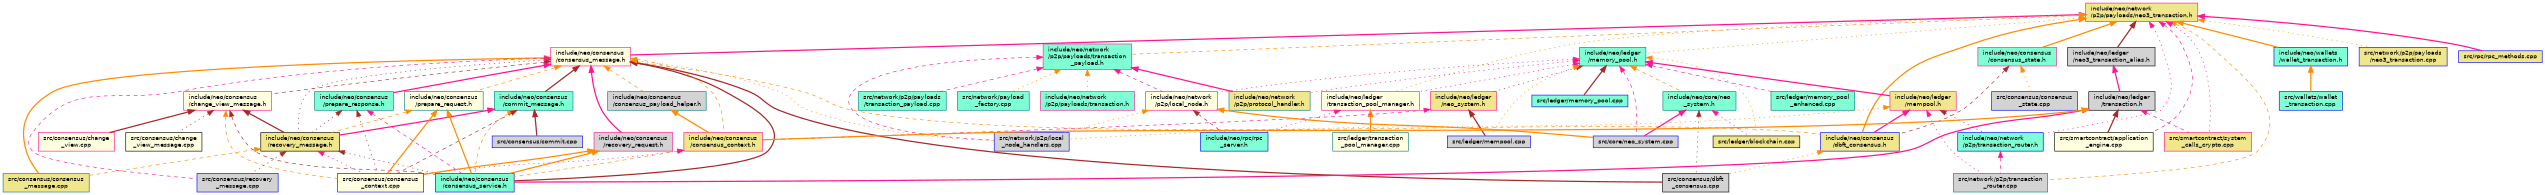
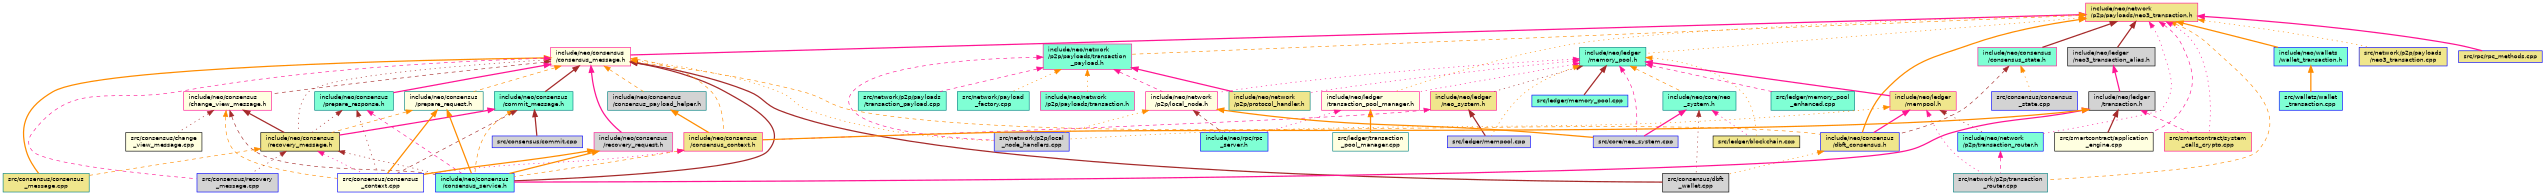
(2076, 36) -> (2076, 36)
(77, 142) -> none
(1696, 183) -> (1696, 183)
